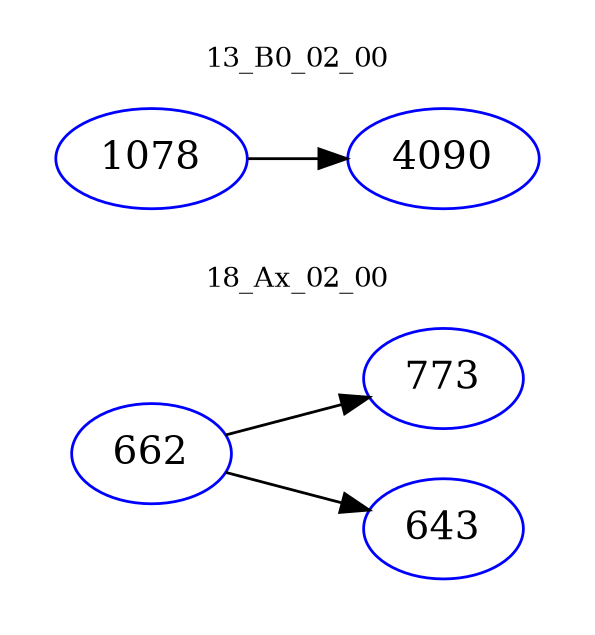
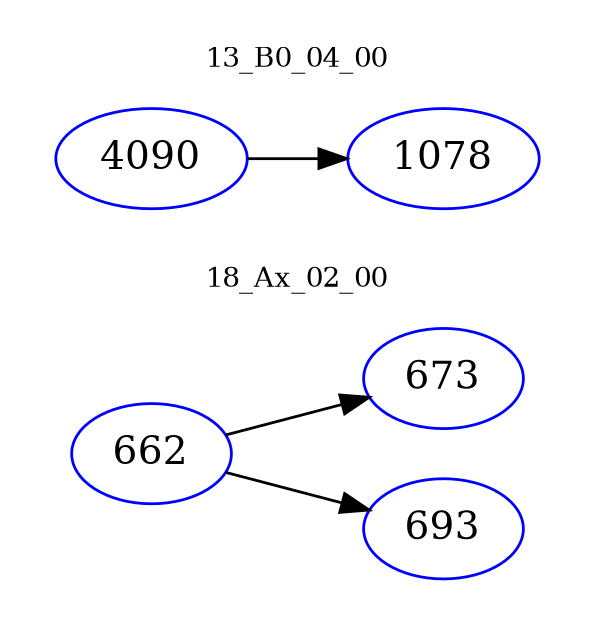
(298, 60) -> (298, 60)
(283, 159) -> (283, 159)
(443, 379) -> (443, 379)
(443, 529) -> (443, 529)
